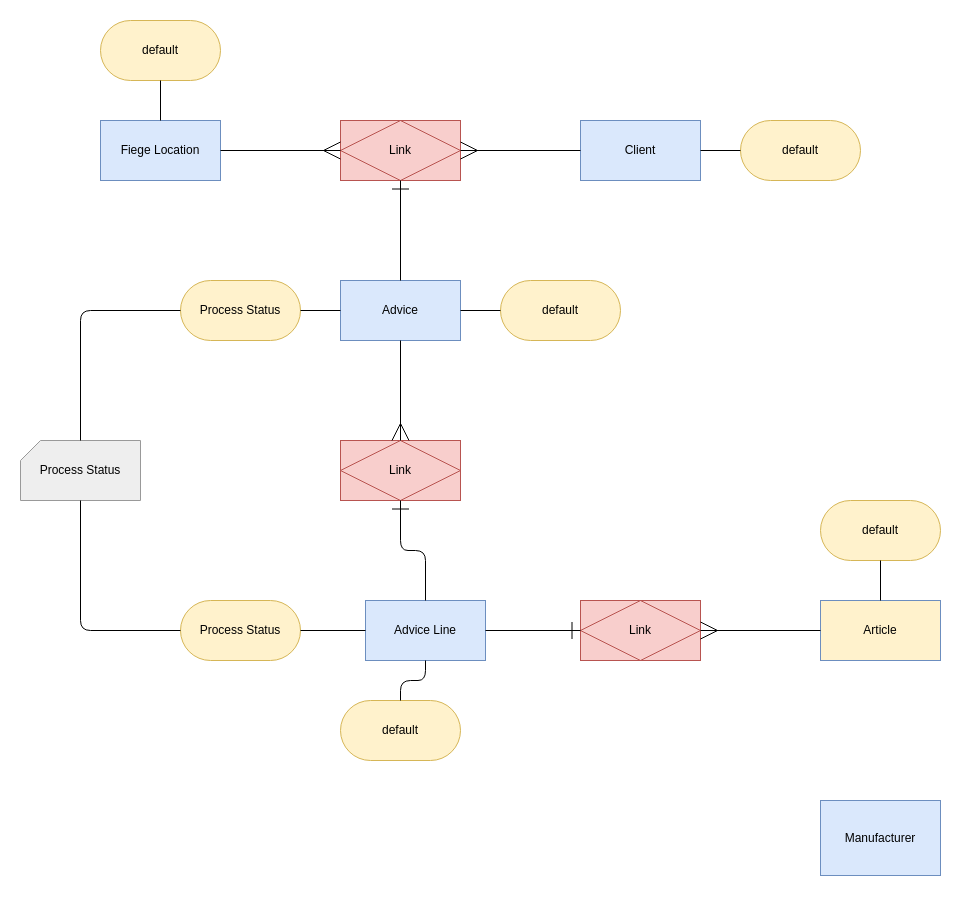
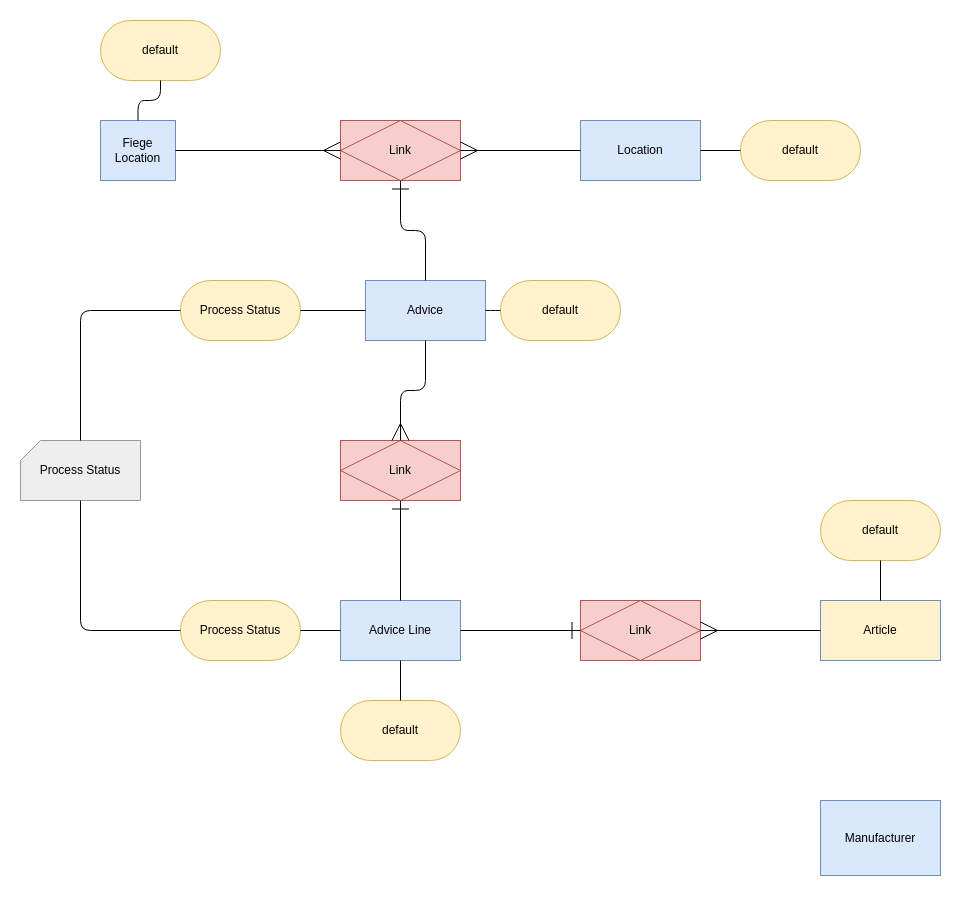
(161, 151) -> (138, 151)
(641, 151) -> (641, 151)
(401, 311) -> (426, 311)
(426, 631) -> (401, 631)
